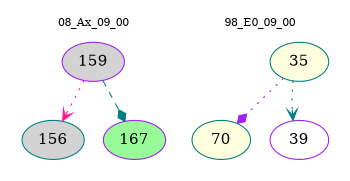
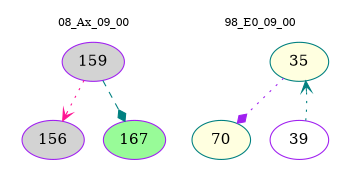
(292, 95) -> (307, 106)
(53, 140) -> (53, 140)
